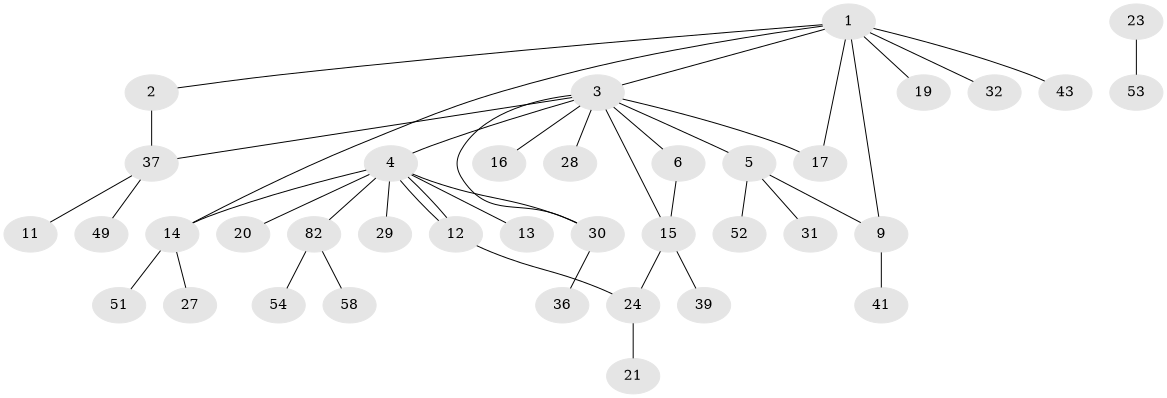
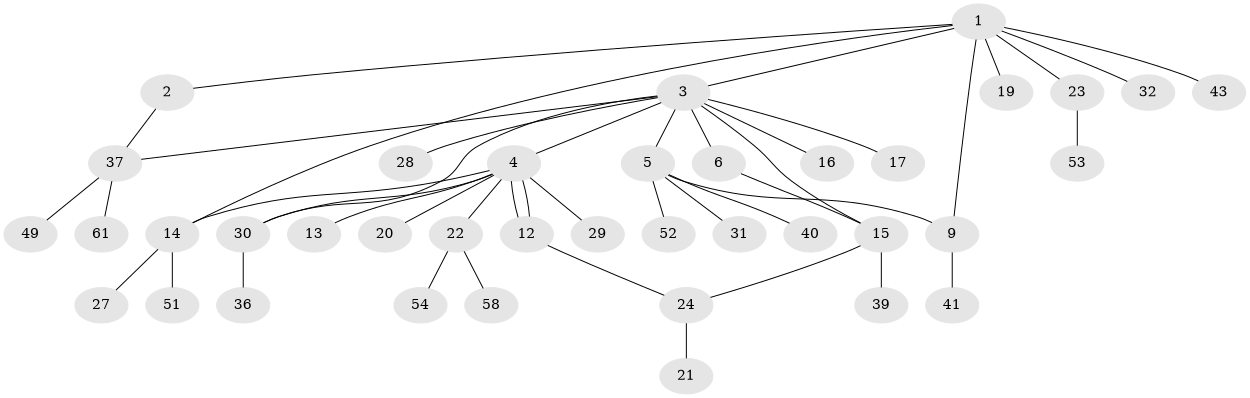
(835, 93) -> (1028, 57)
(31, 234) -> (101, 234)
(314, 234) -> (456, 234)
none -> (810, 234)
